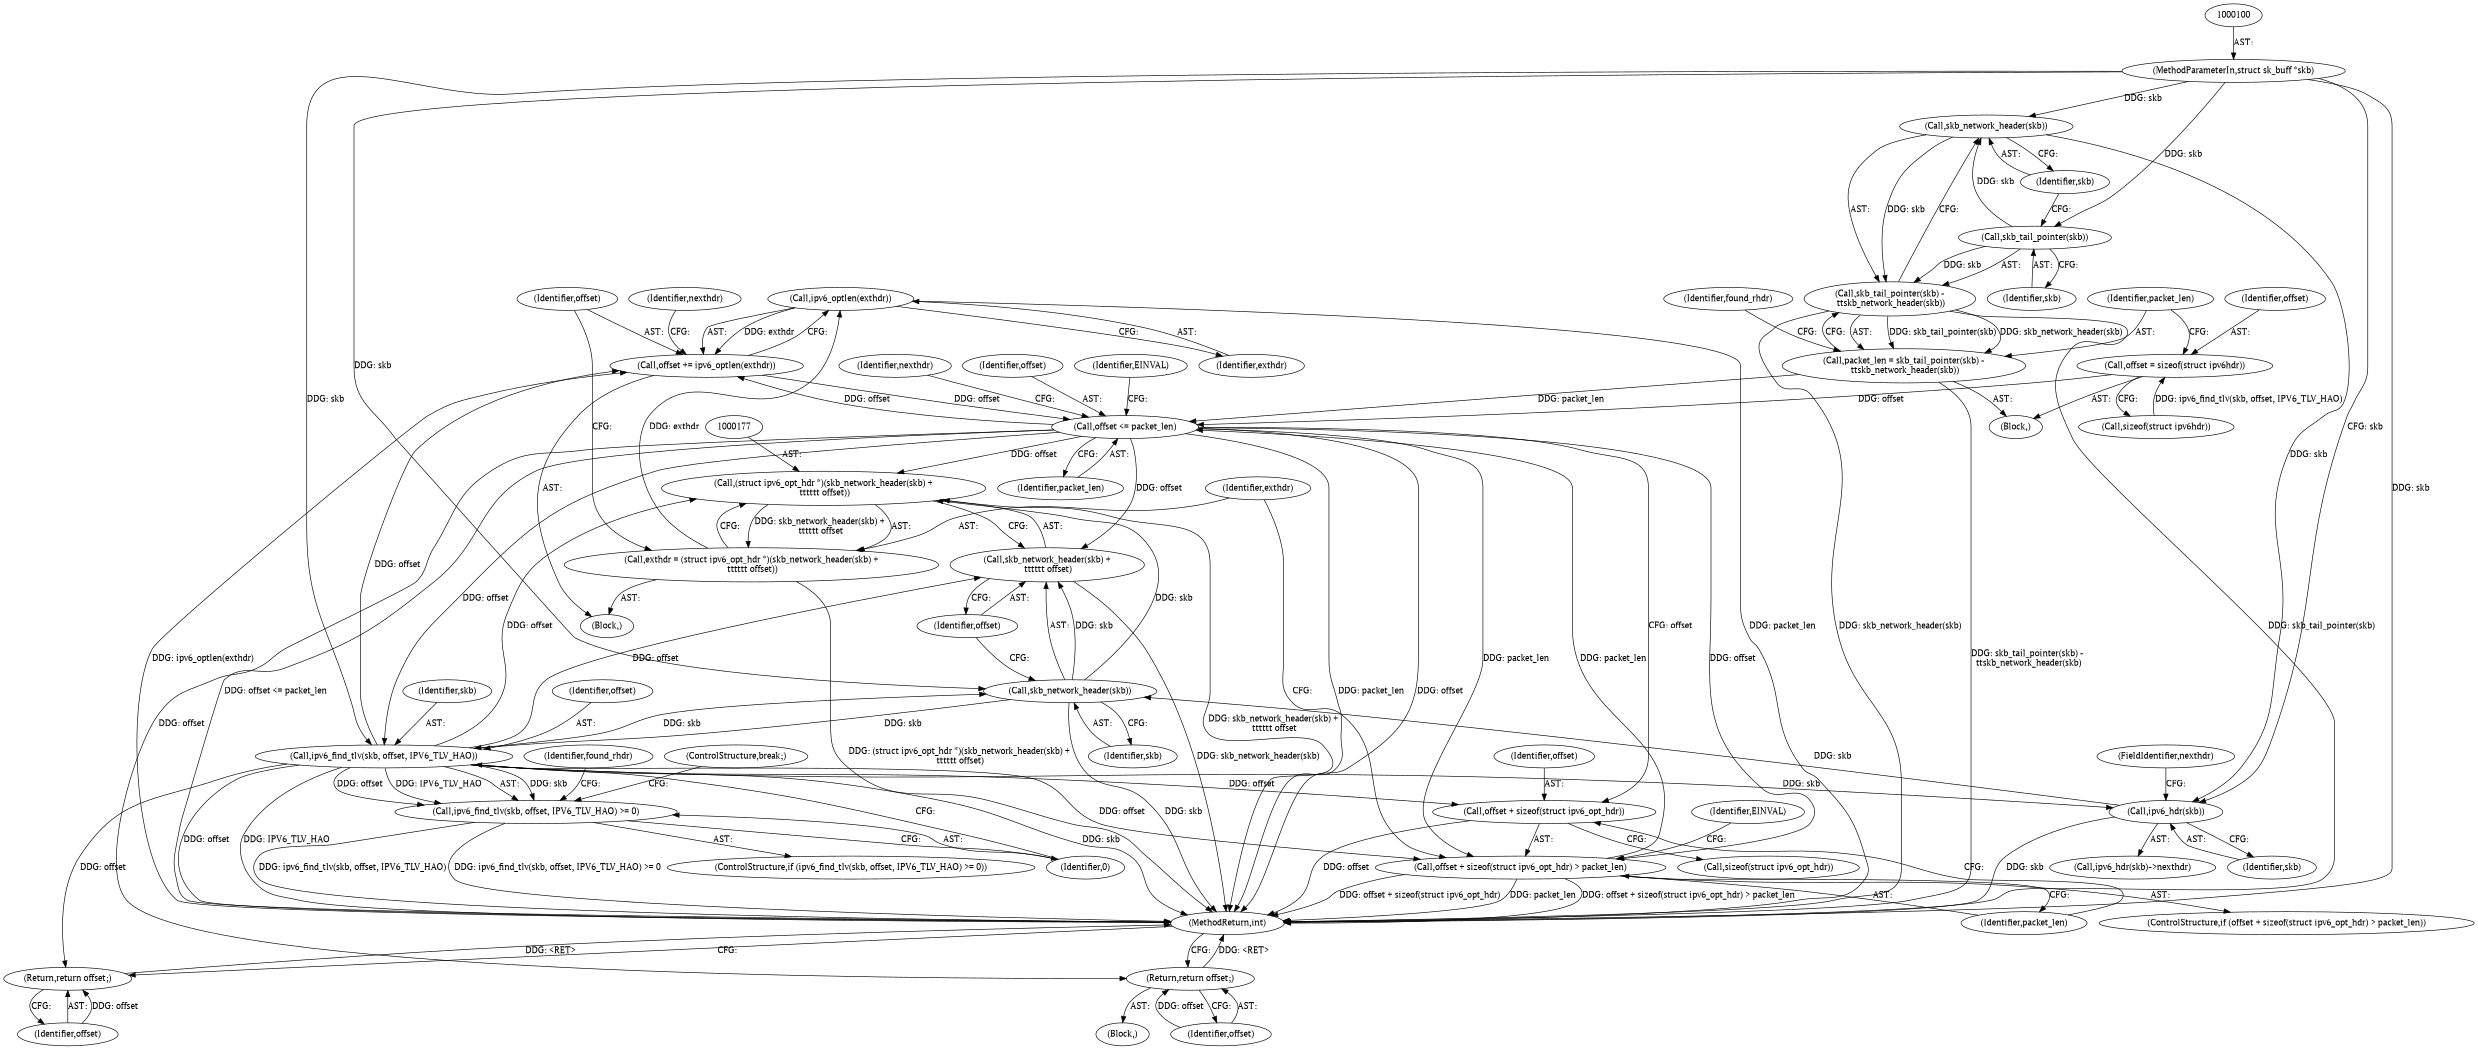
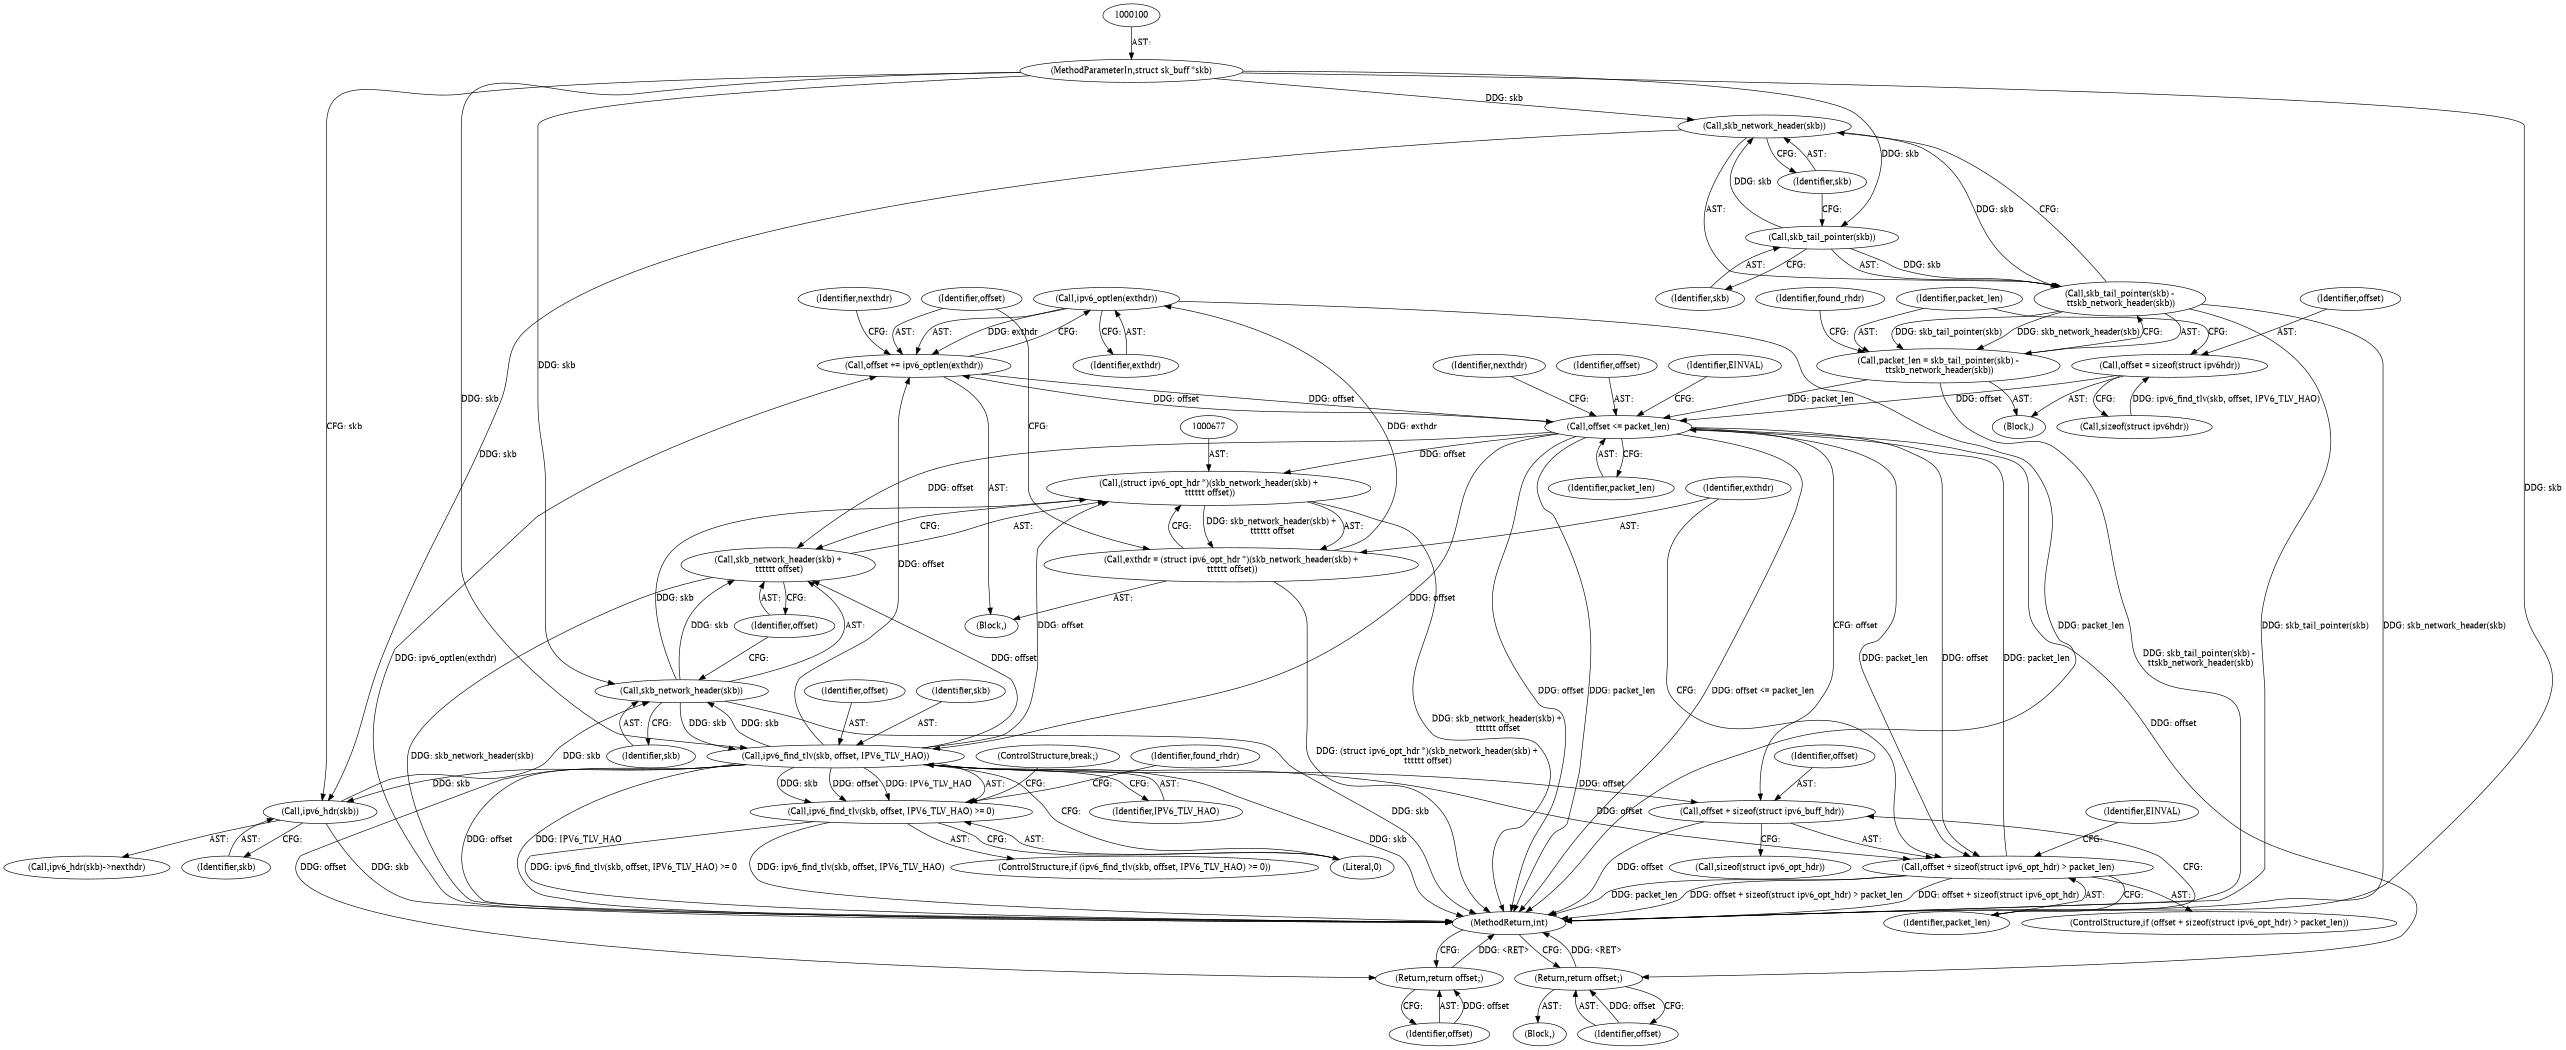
(734, 427) -> (1209, 427)
(2166, 756) -> none
none -> (1166, 812)
(1544, 812) -> (1762, 812)
(1086, 868) -> (1362, 868)
